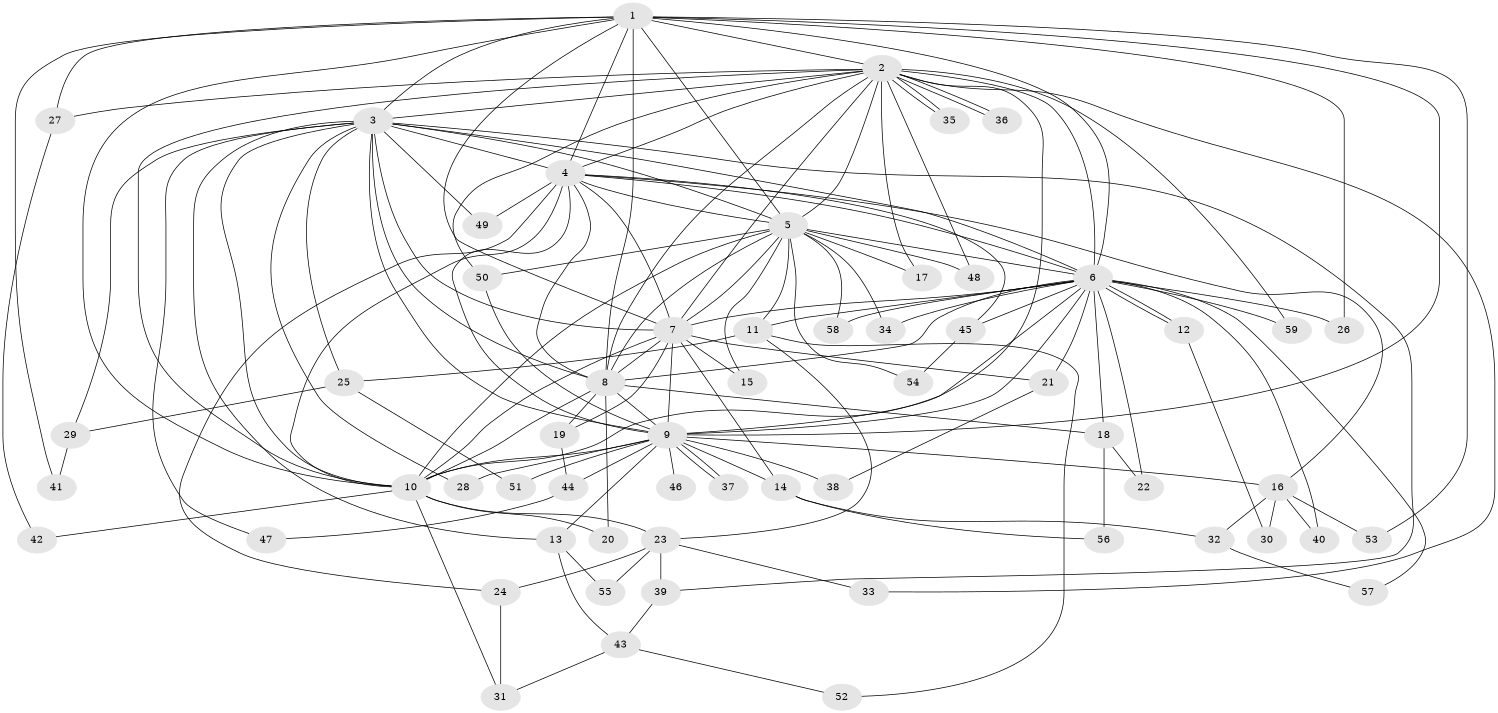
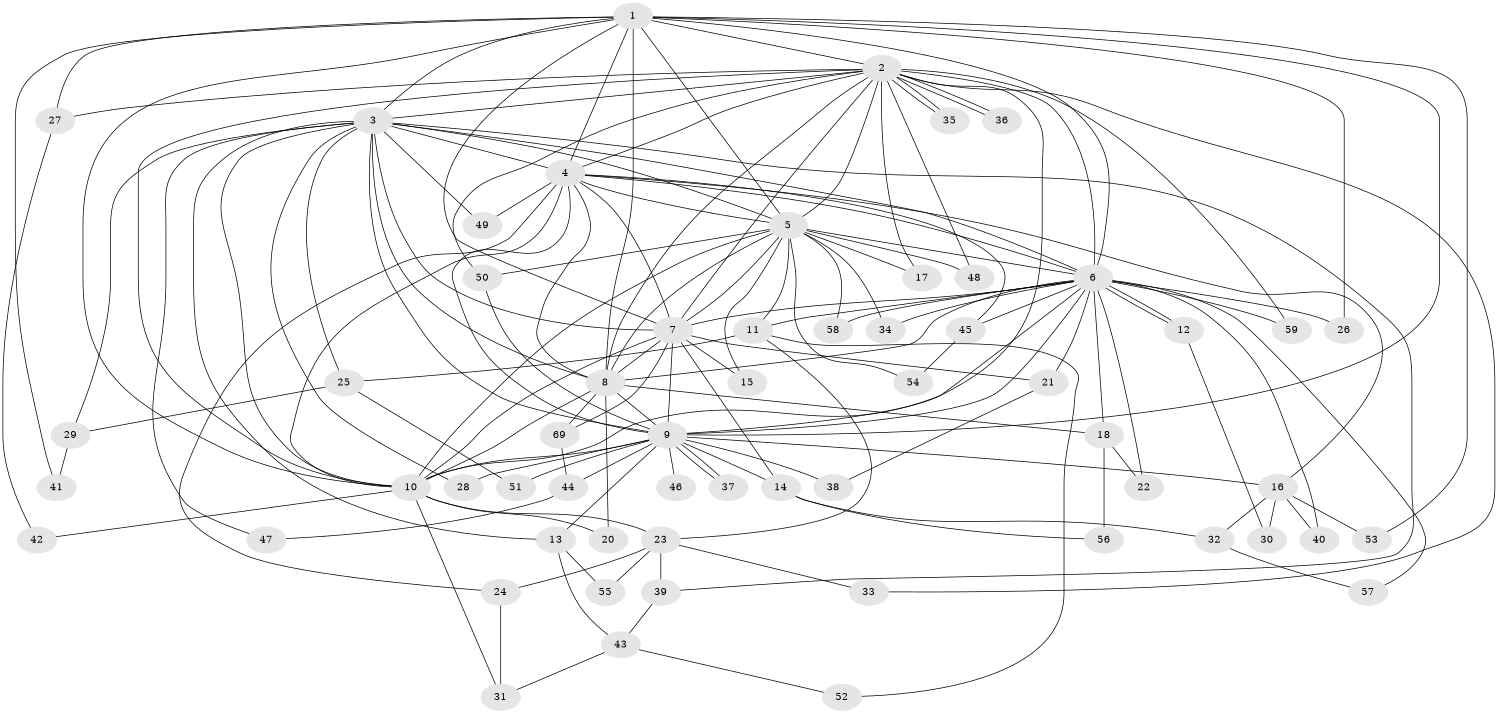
(560, 435) -> (560, 435)
